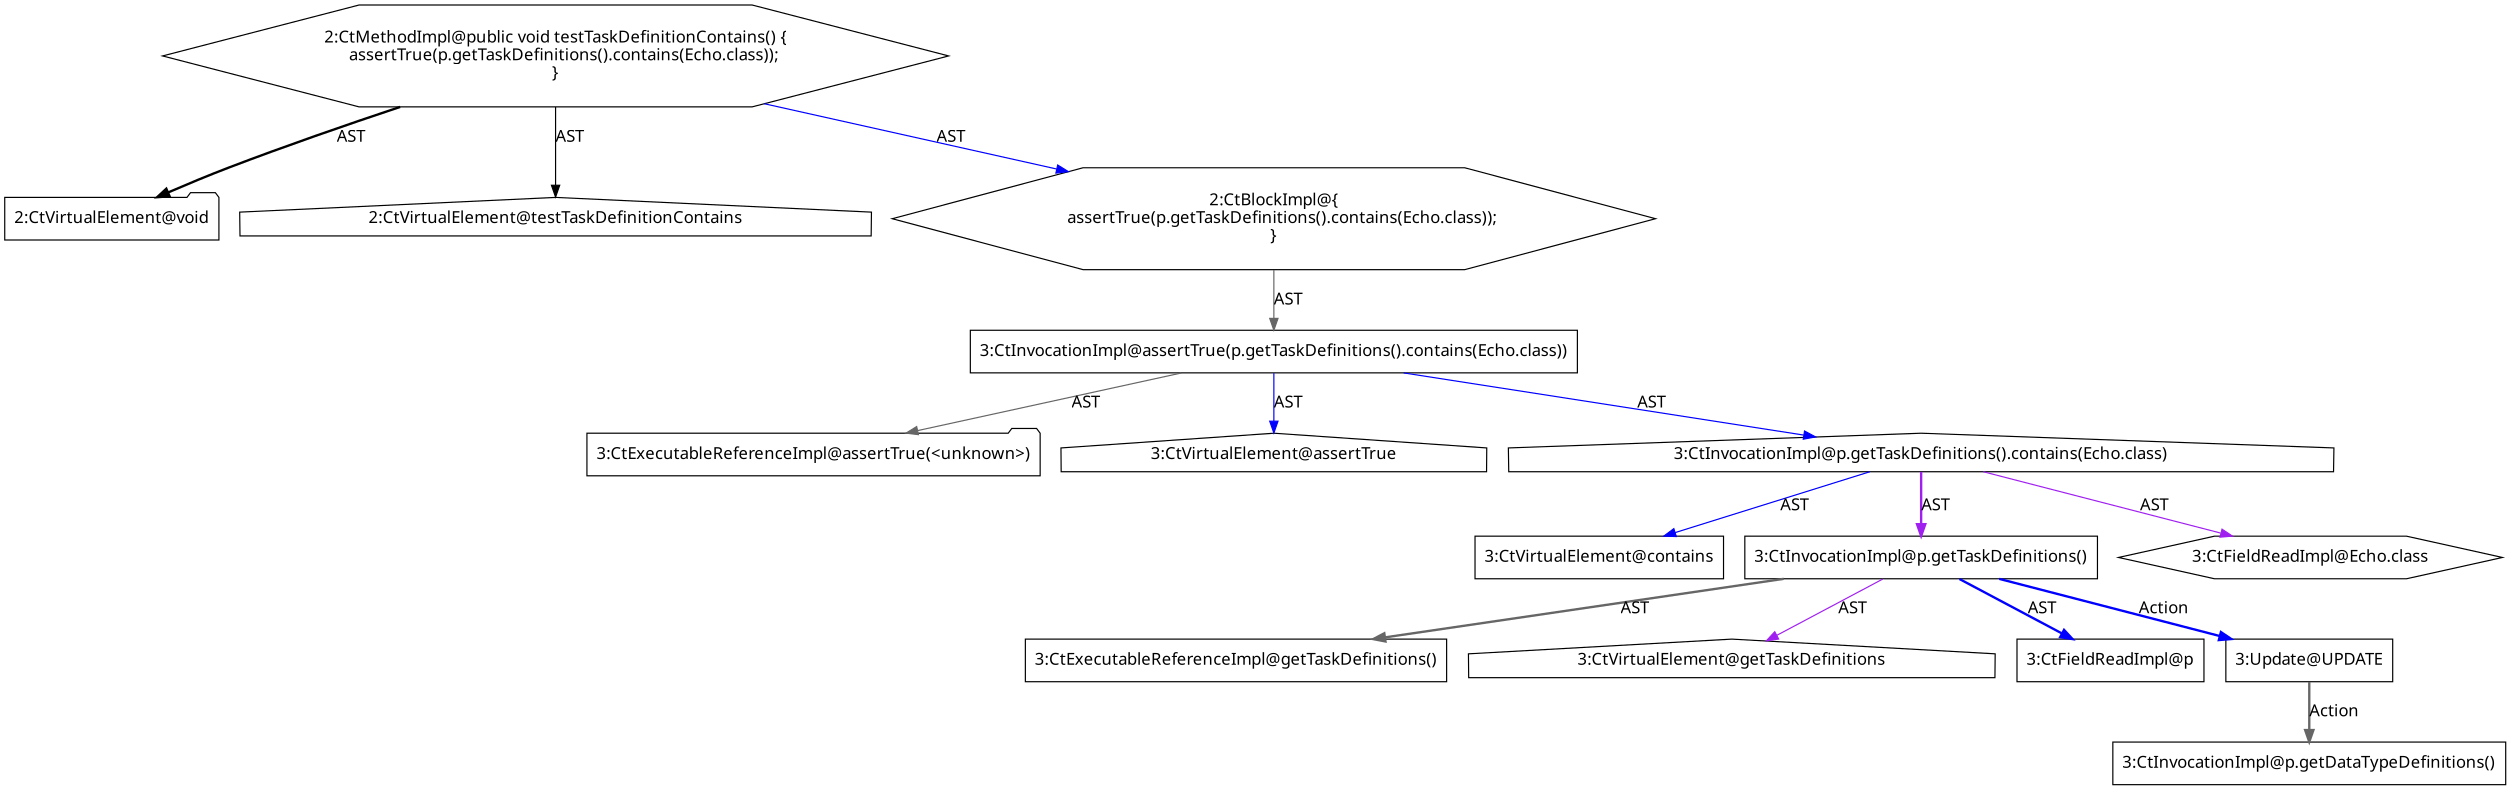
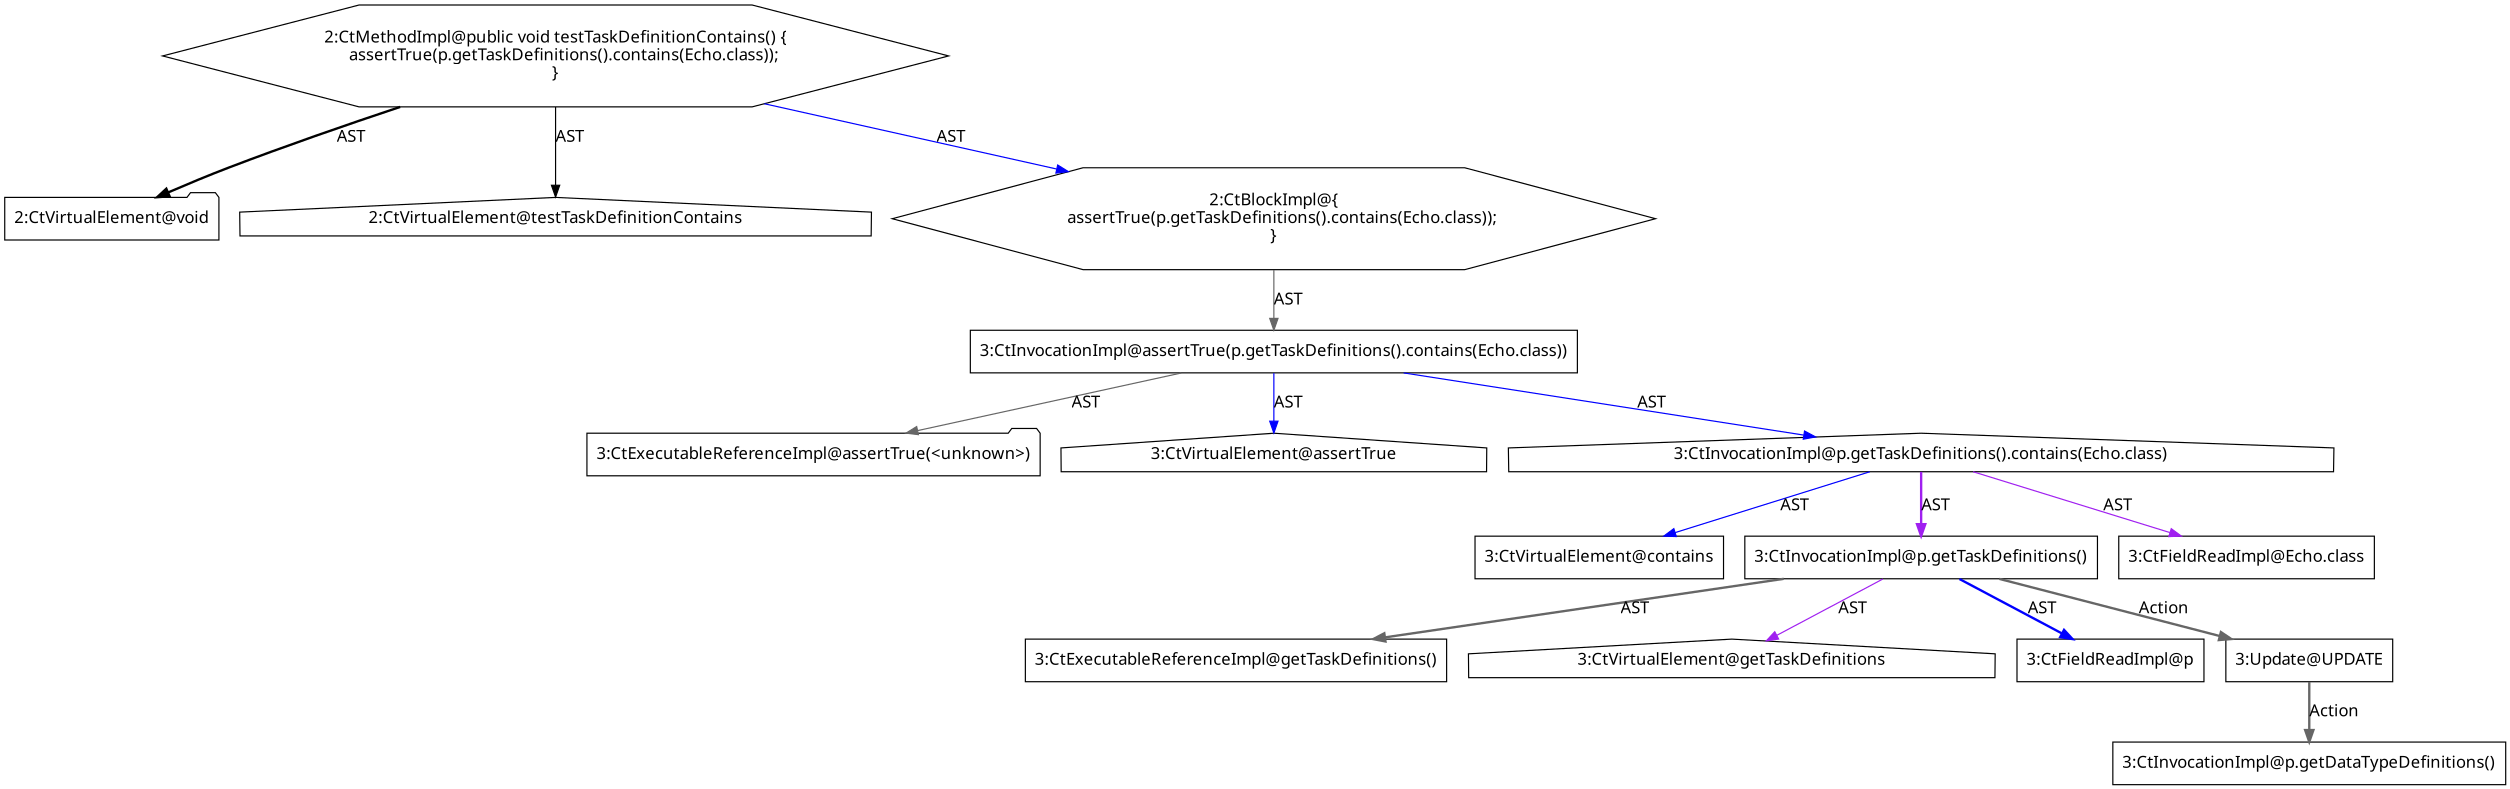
(2310, 557) -> (2247, 557)
(2109, 607) -> (2109, 607)
